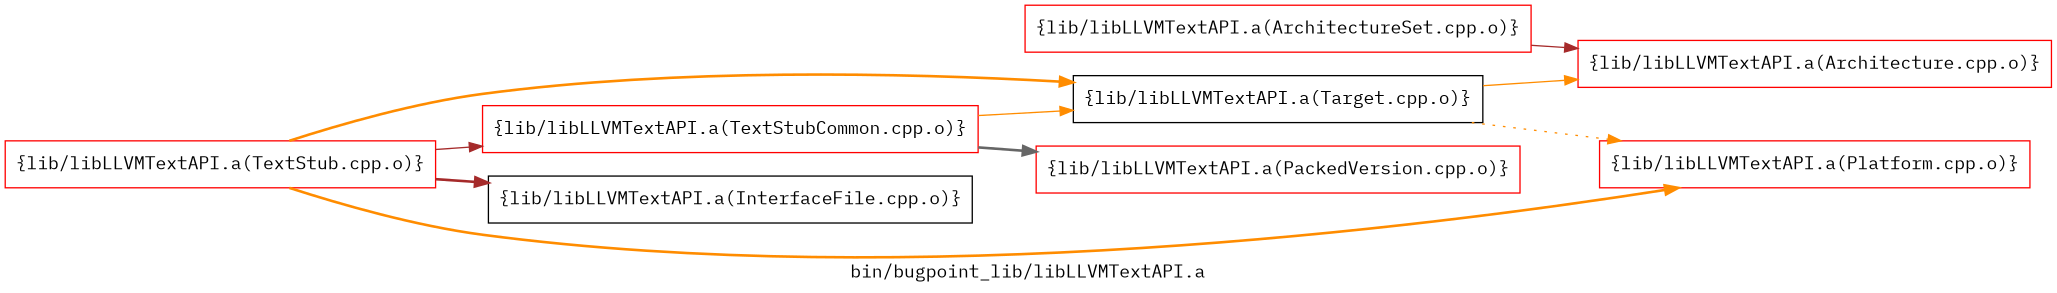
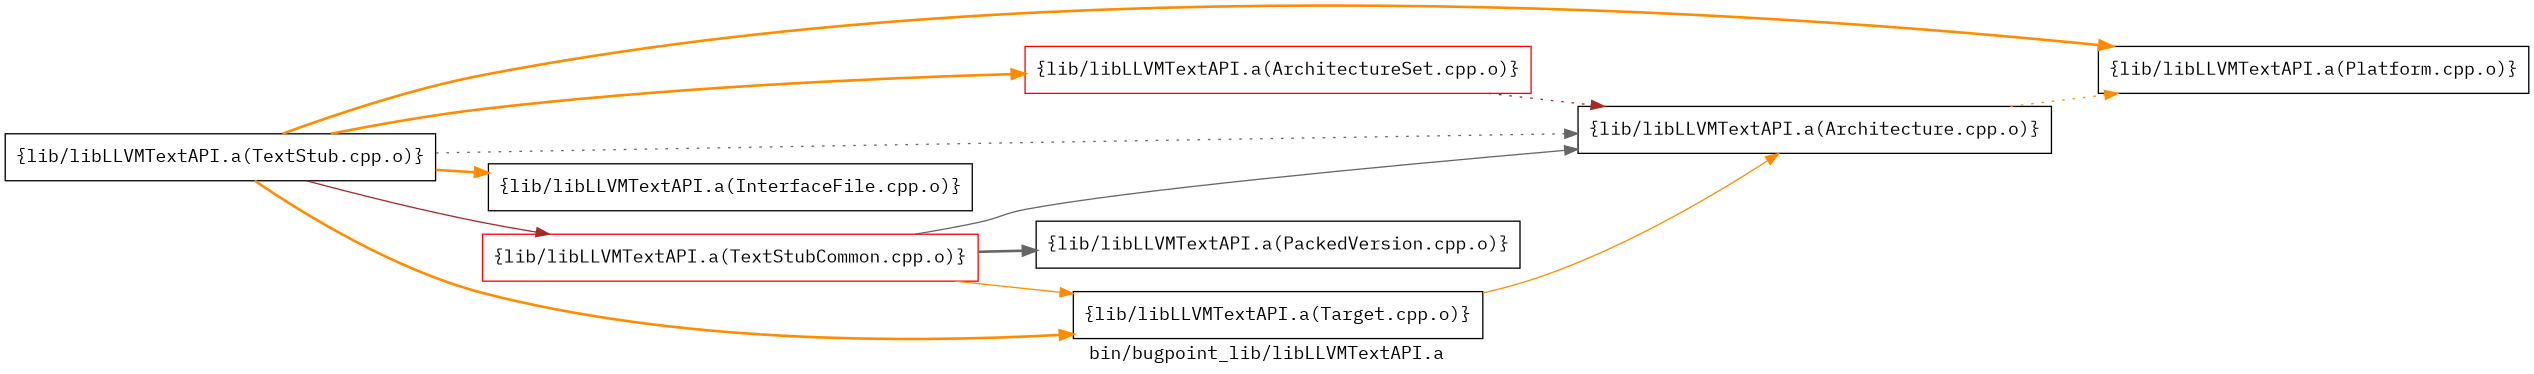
(1548, 46) -> (1540, 99)
(1815, 64) -> (1815, 130)
none -> (670, 91)
(1540, 131) -> (2057, 101)
none -> (1000, 143)
(220, 164) -> (220, 157)
(1815, 164) -> (2314, 70)
(1278, 170) -> (1278, 245)
(455, 181) -> (455, 171)
none -> (1238, 182)
